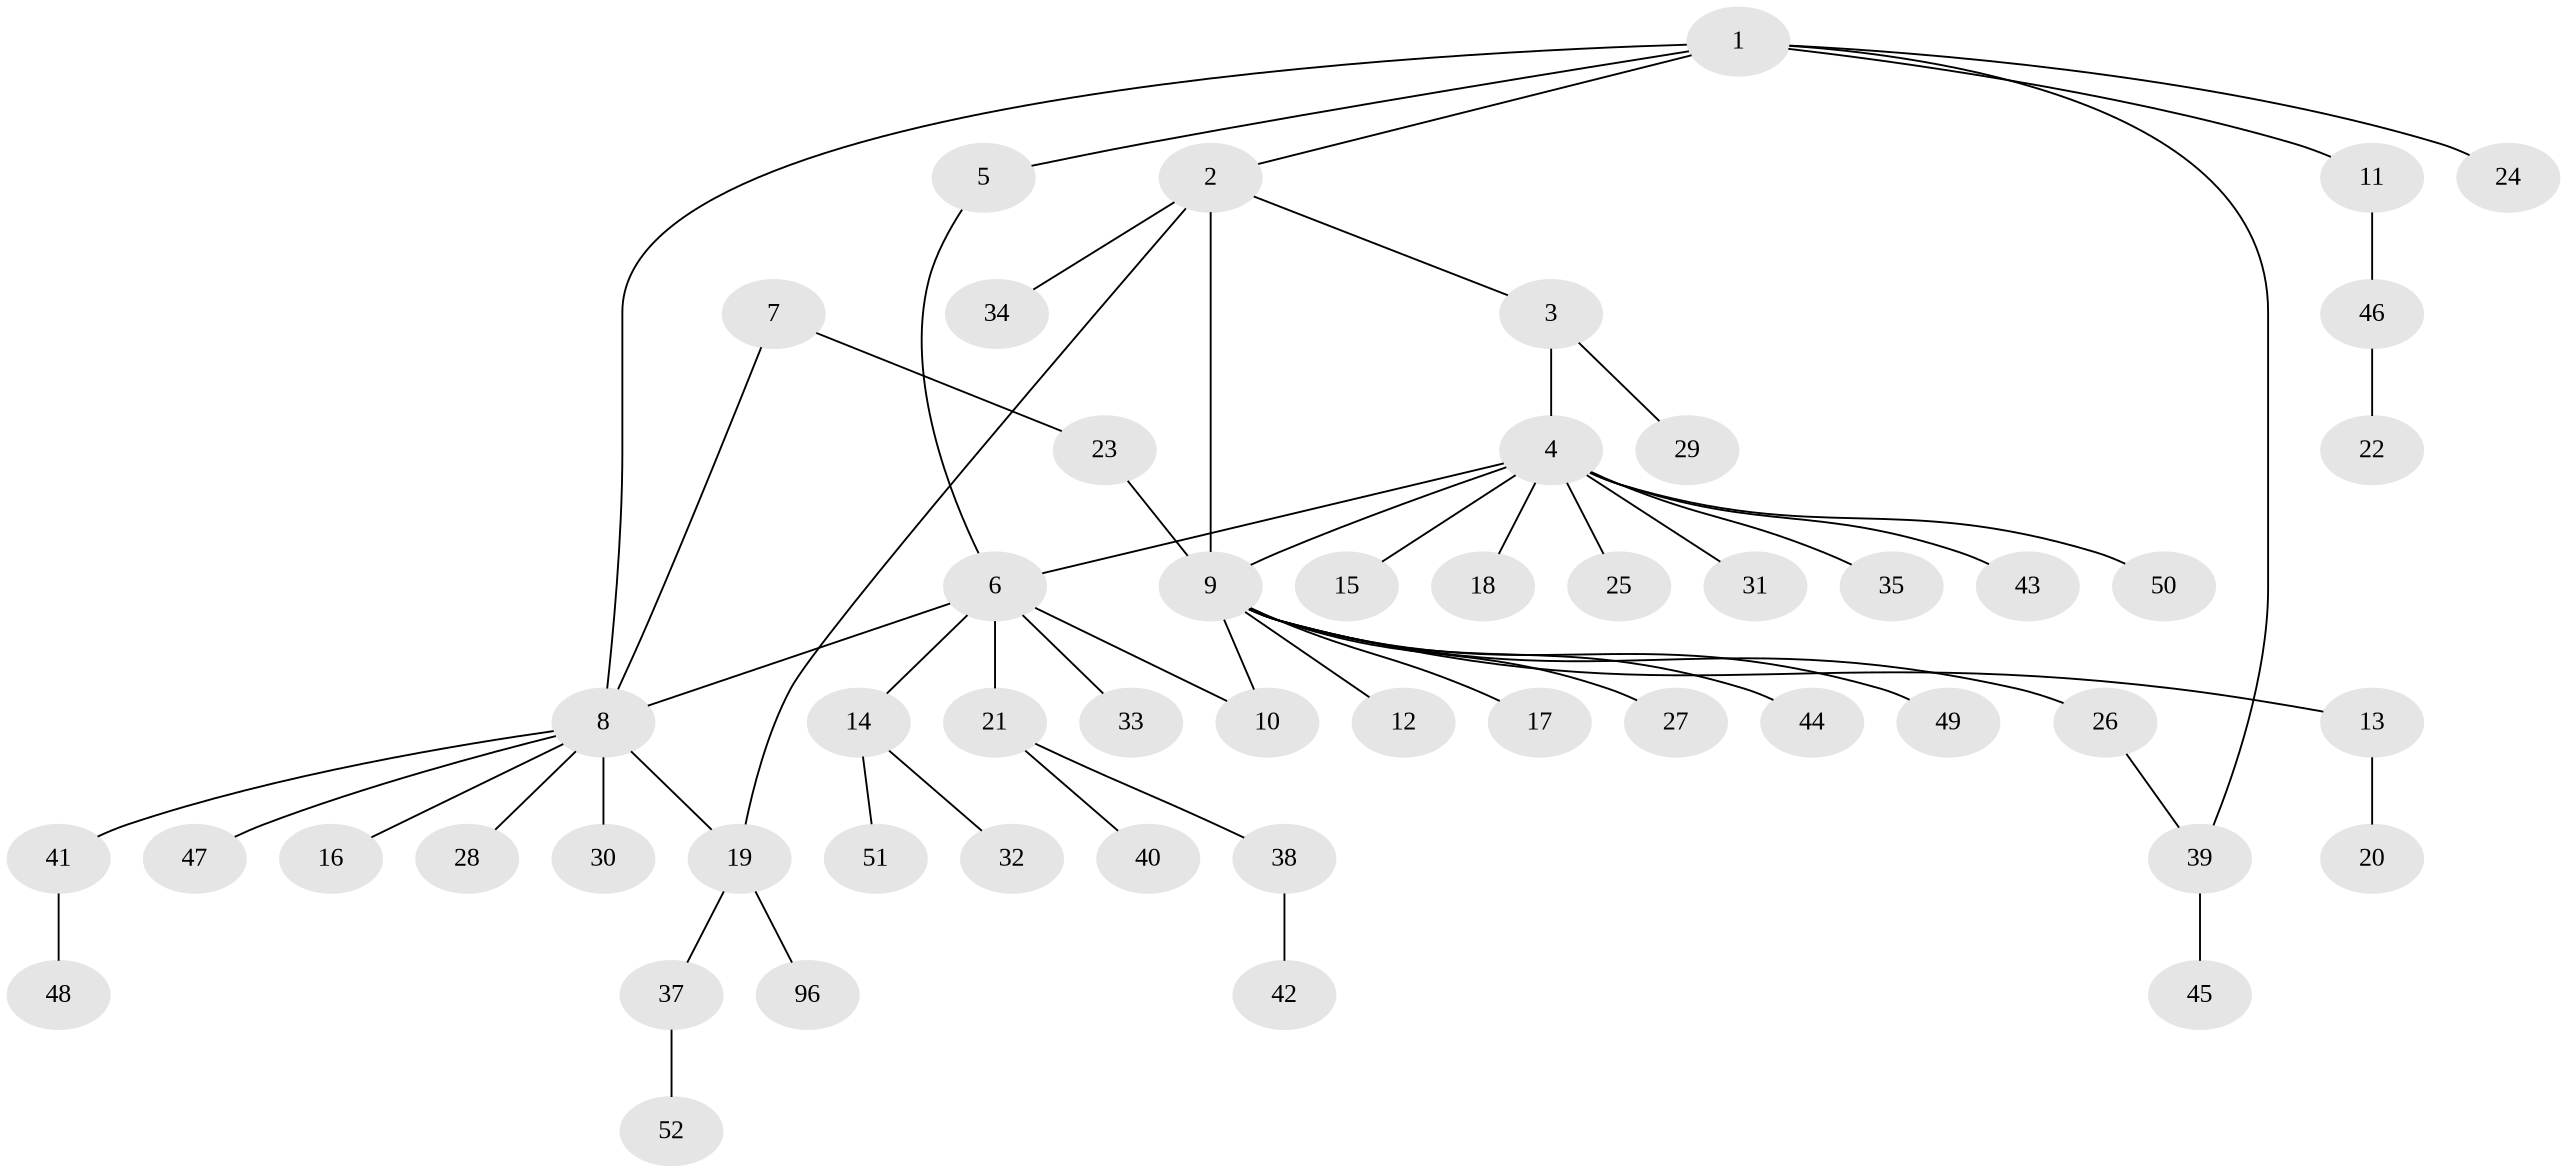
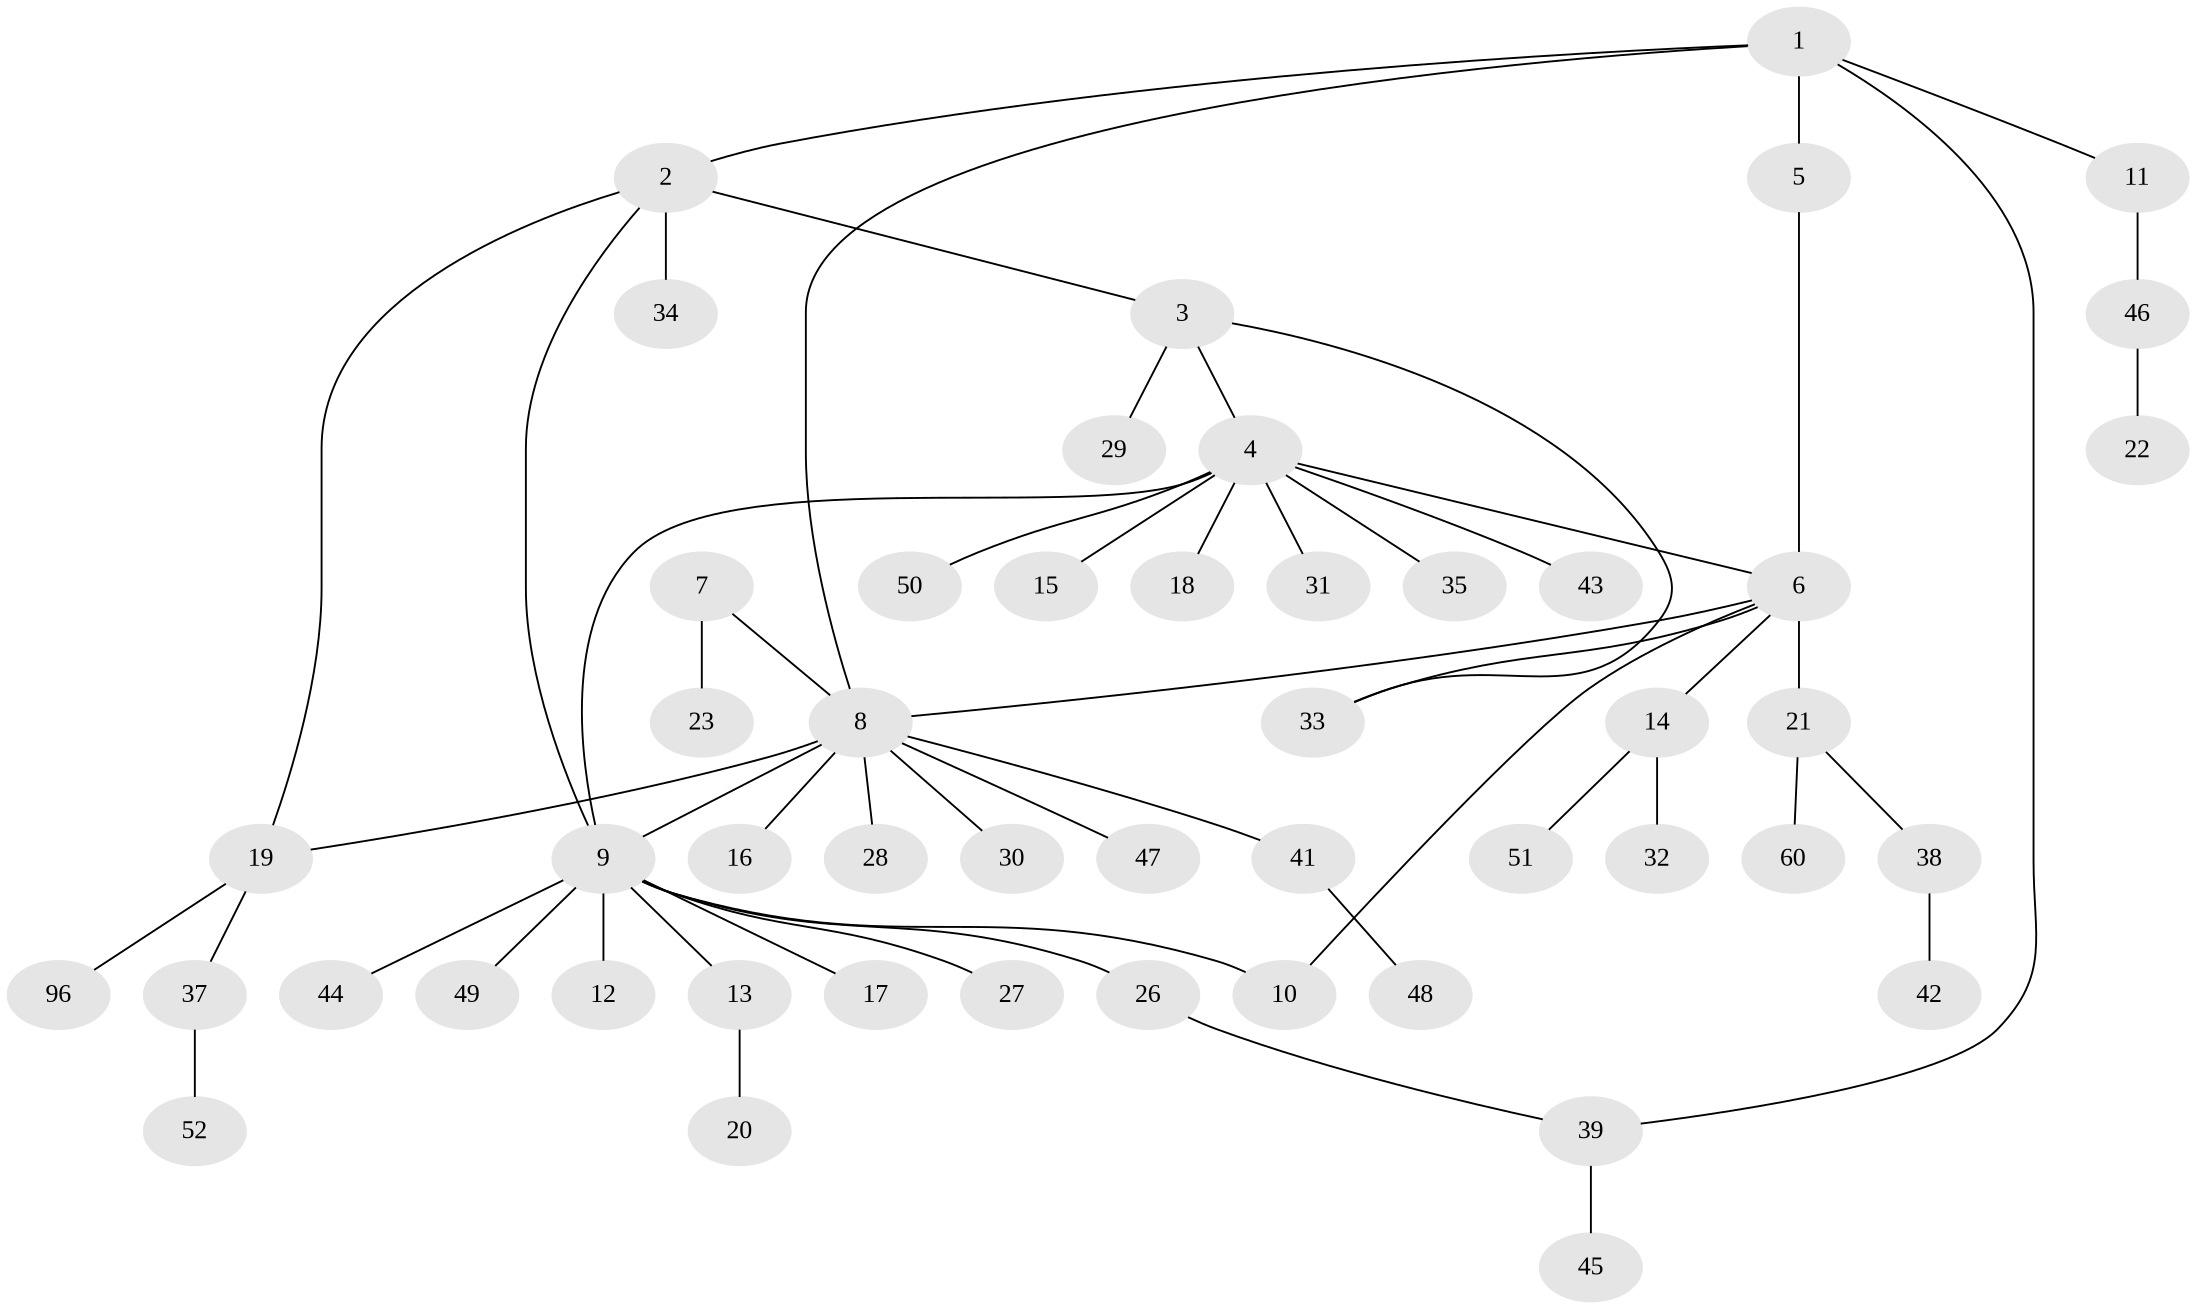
(2508, 178) -> none
none -> (1629, 514)
(1158, 518) -> (732, 791)
(1619, 586) -> none
(1148, 859) -> (1793, 859)
